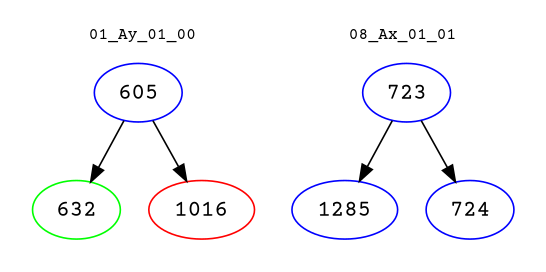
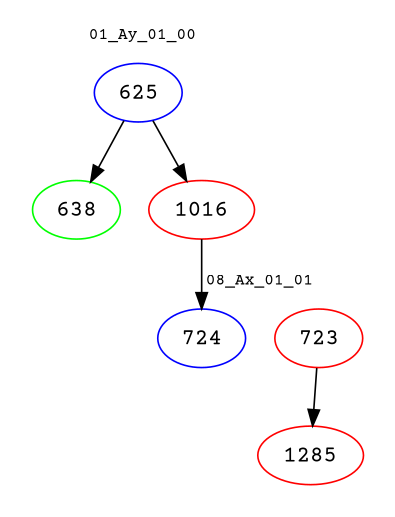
(138, 93) -> (138, 93)
(407, 93) -> (319, 338)
(434, 144) -> (202, 275)
(76, 210) -> (76, 210)
(345, 210) -> (311, 455)
